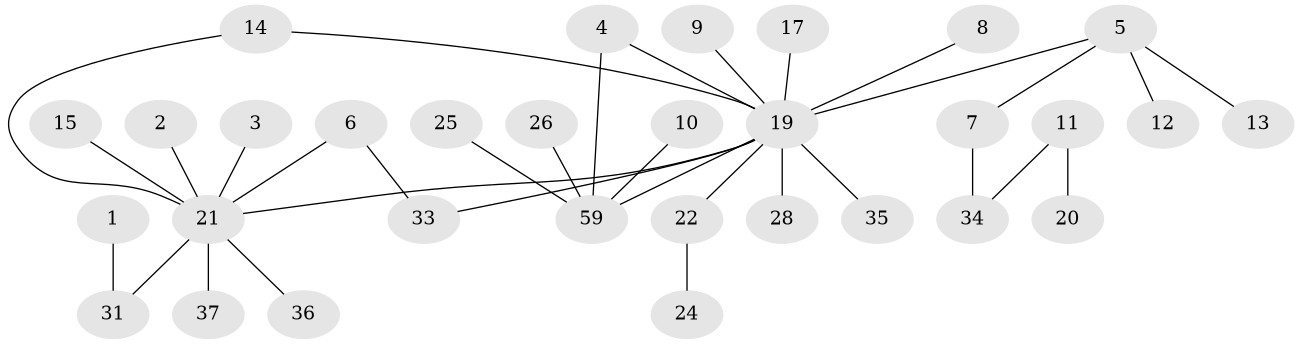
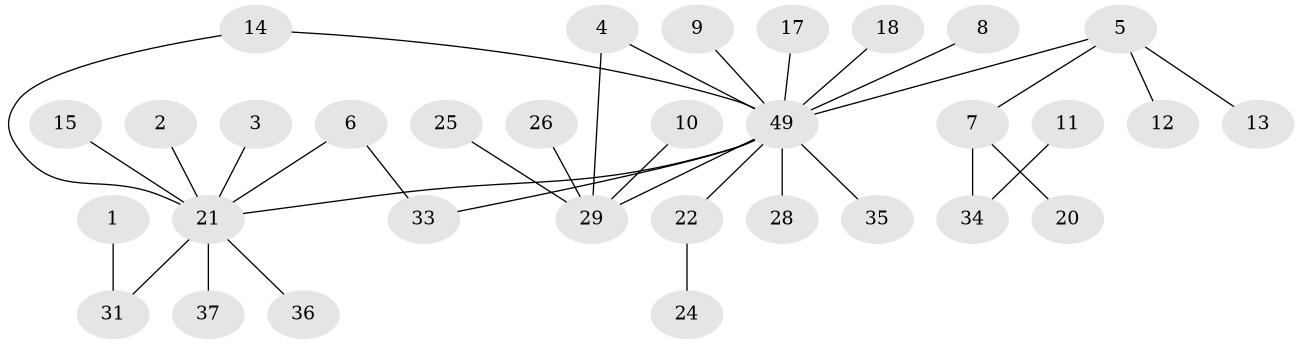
none -> (888, 29)
(782, 124) -> (782, 124)
(1068, 172) -> (1014, 166)
(592, 219) -> (592, 219)
